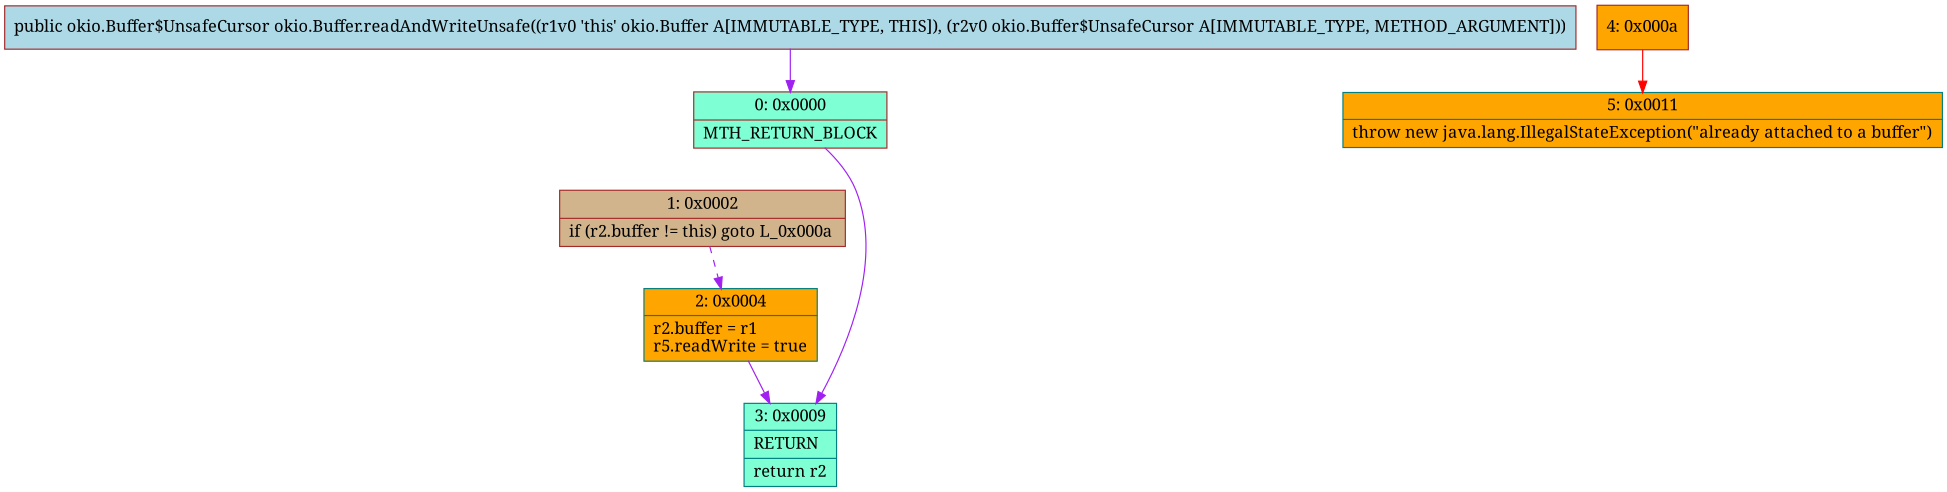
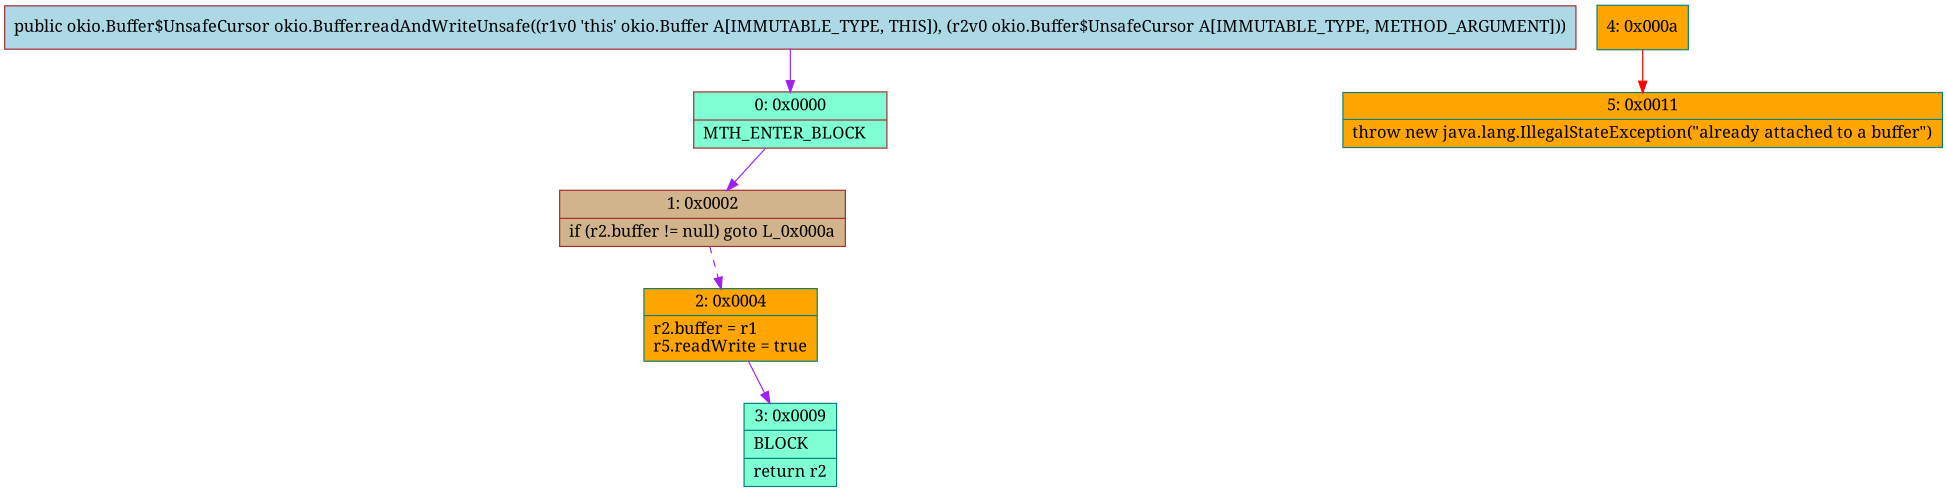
(1643, 28) -> (1643, 28)
(790, 133) -> (784, 133)
(701, 232) -> (702, 232)
(865, 269) -> (750, 165)
(786, 444) -> (781, 444)
